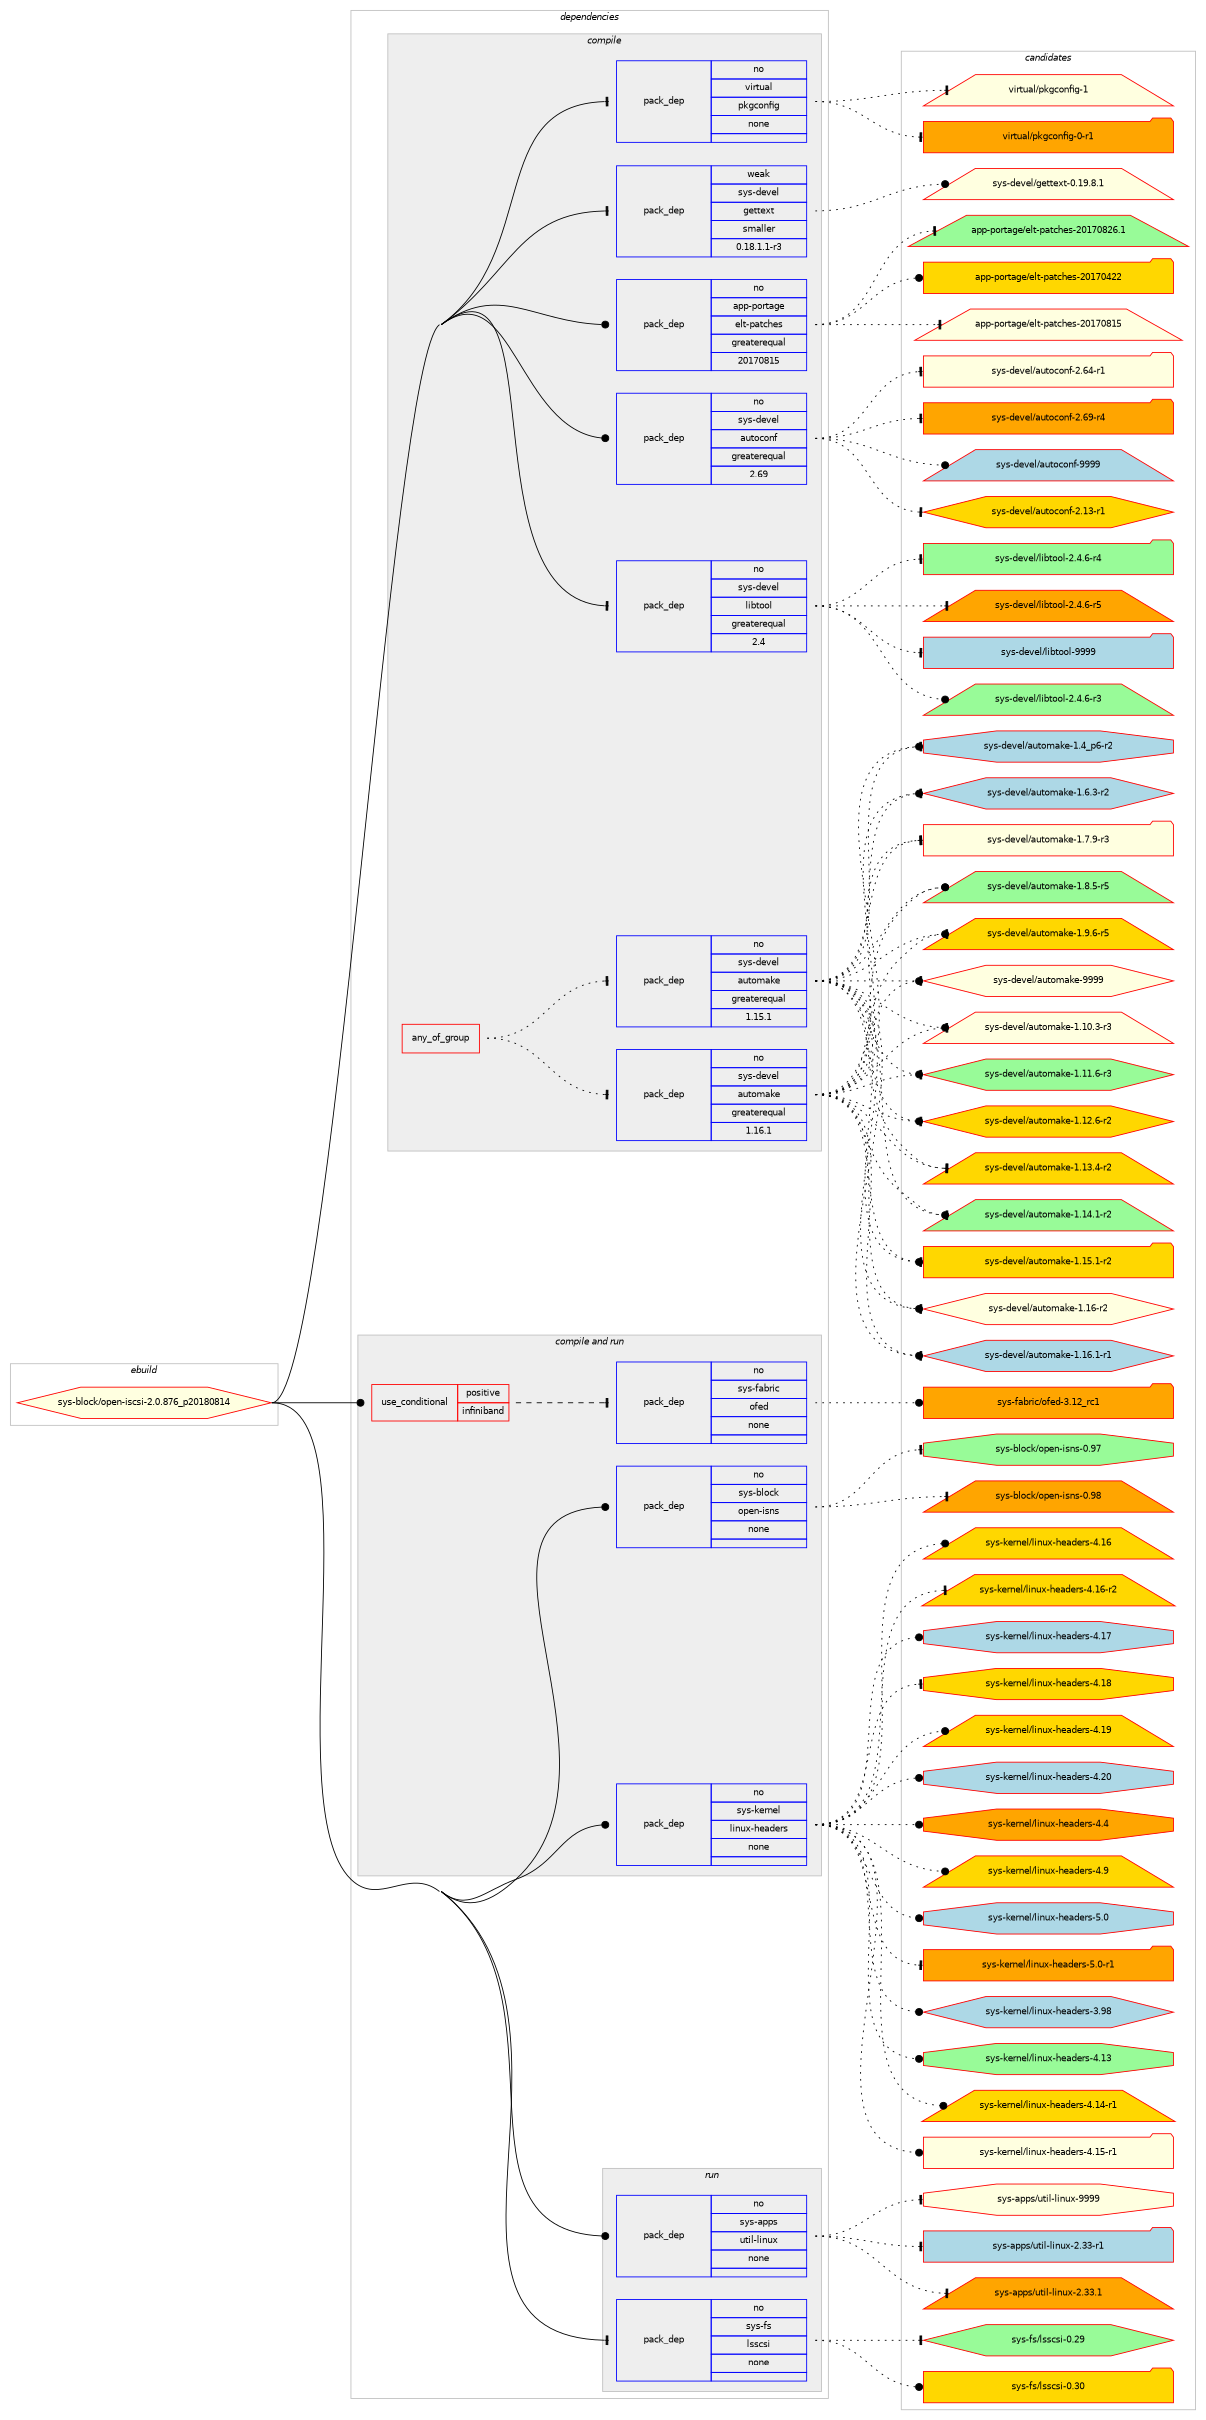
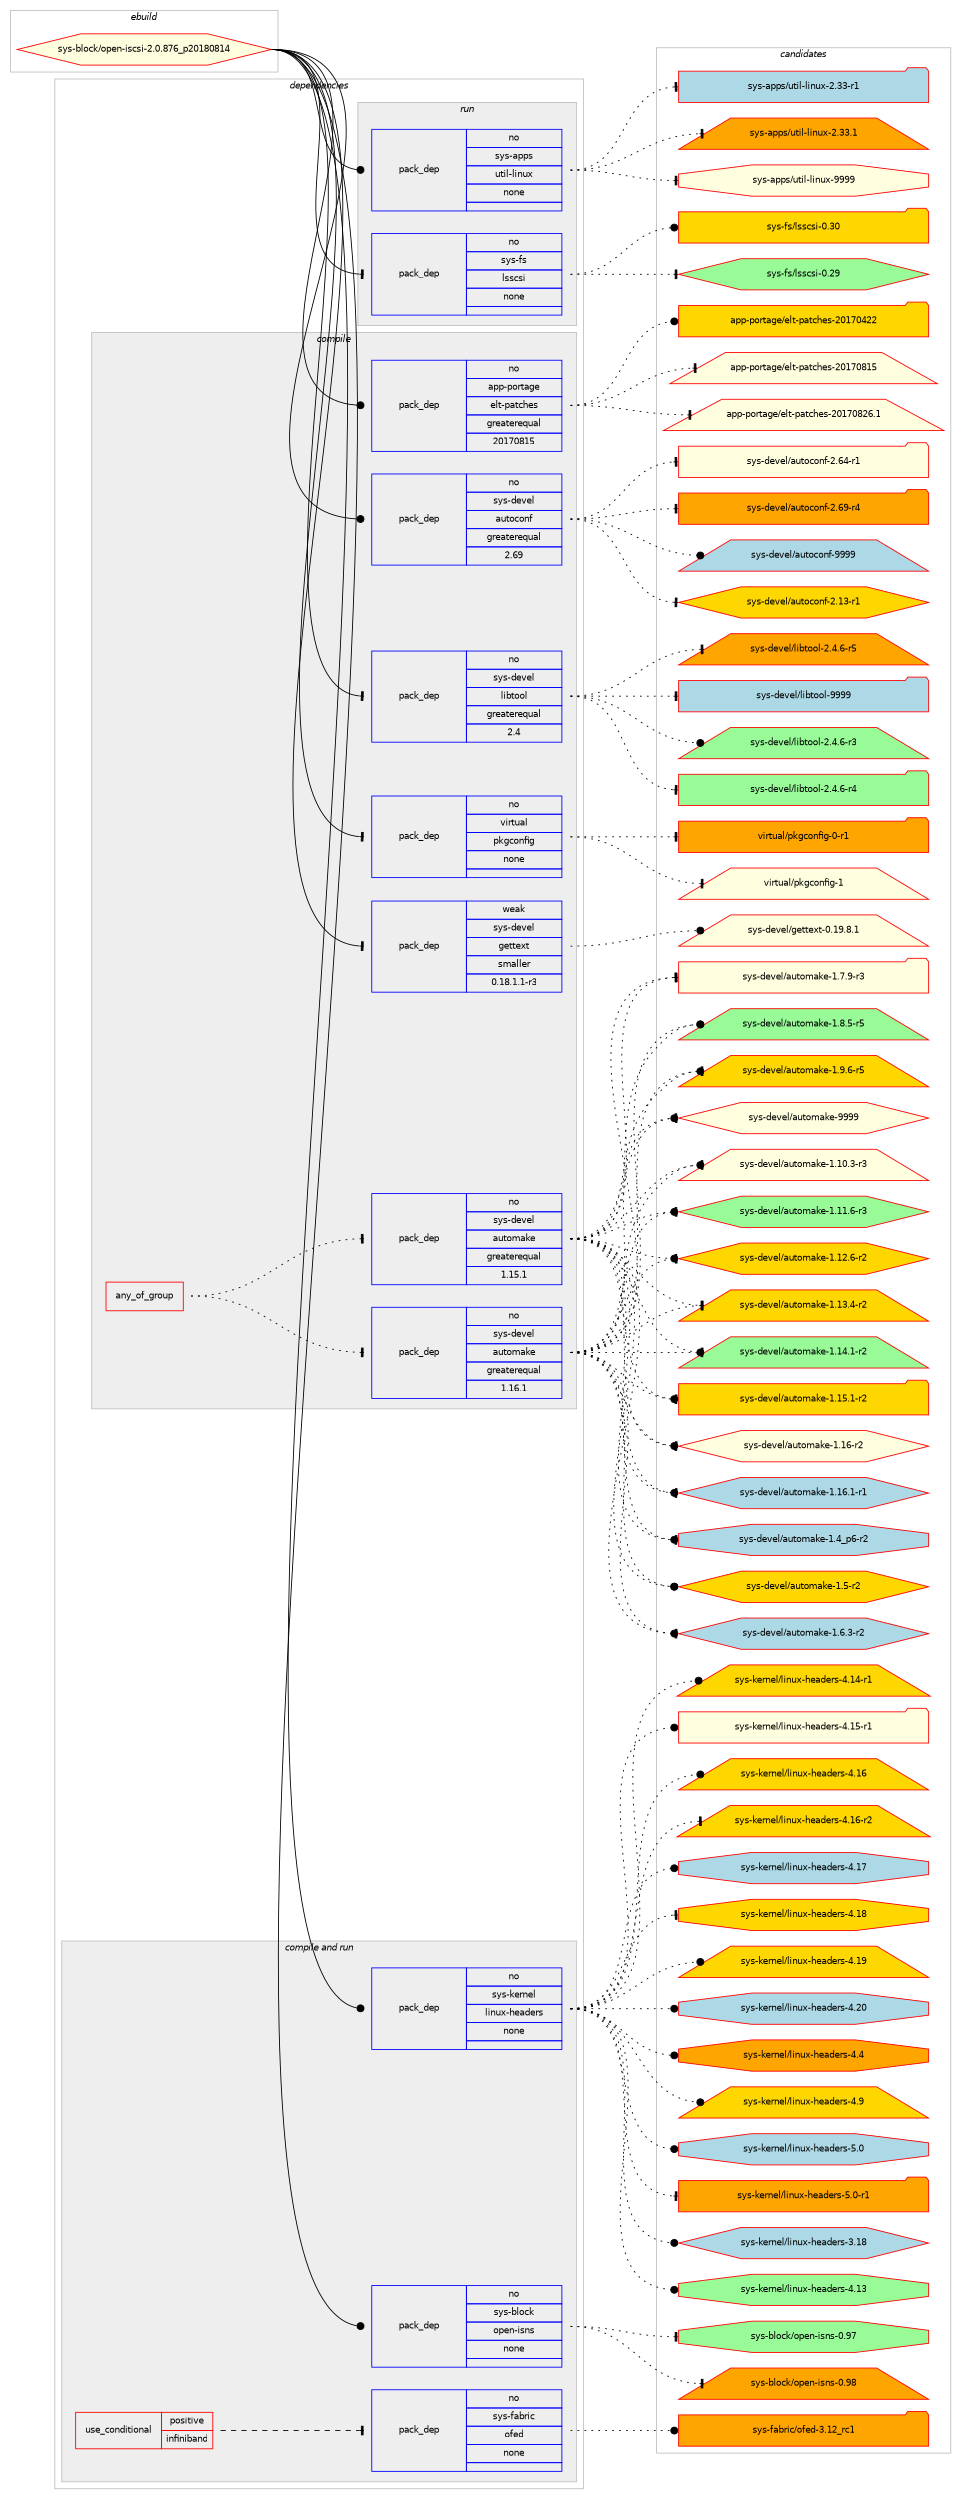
(1048, 231) -> (804, 415)
(314, 1403) -> none
none -> (804, 1587)
(1048, 2012) -> (804, 2243)
